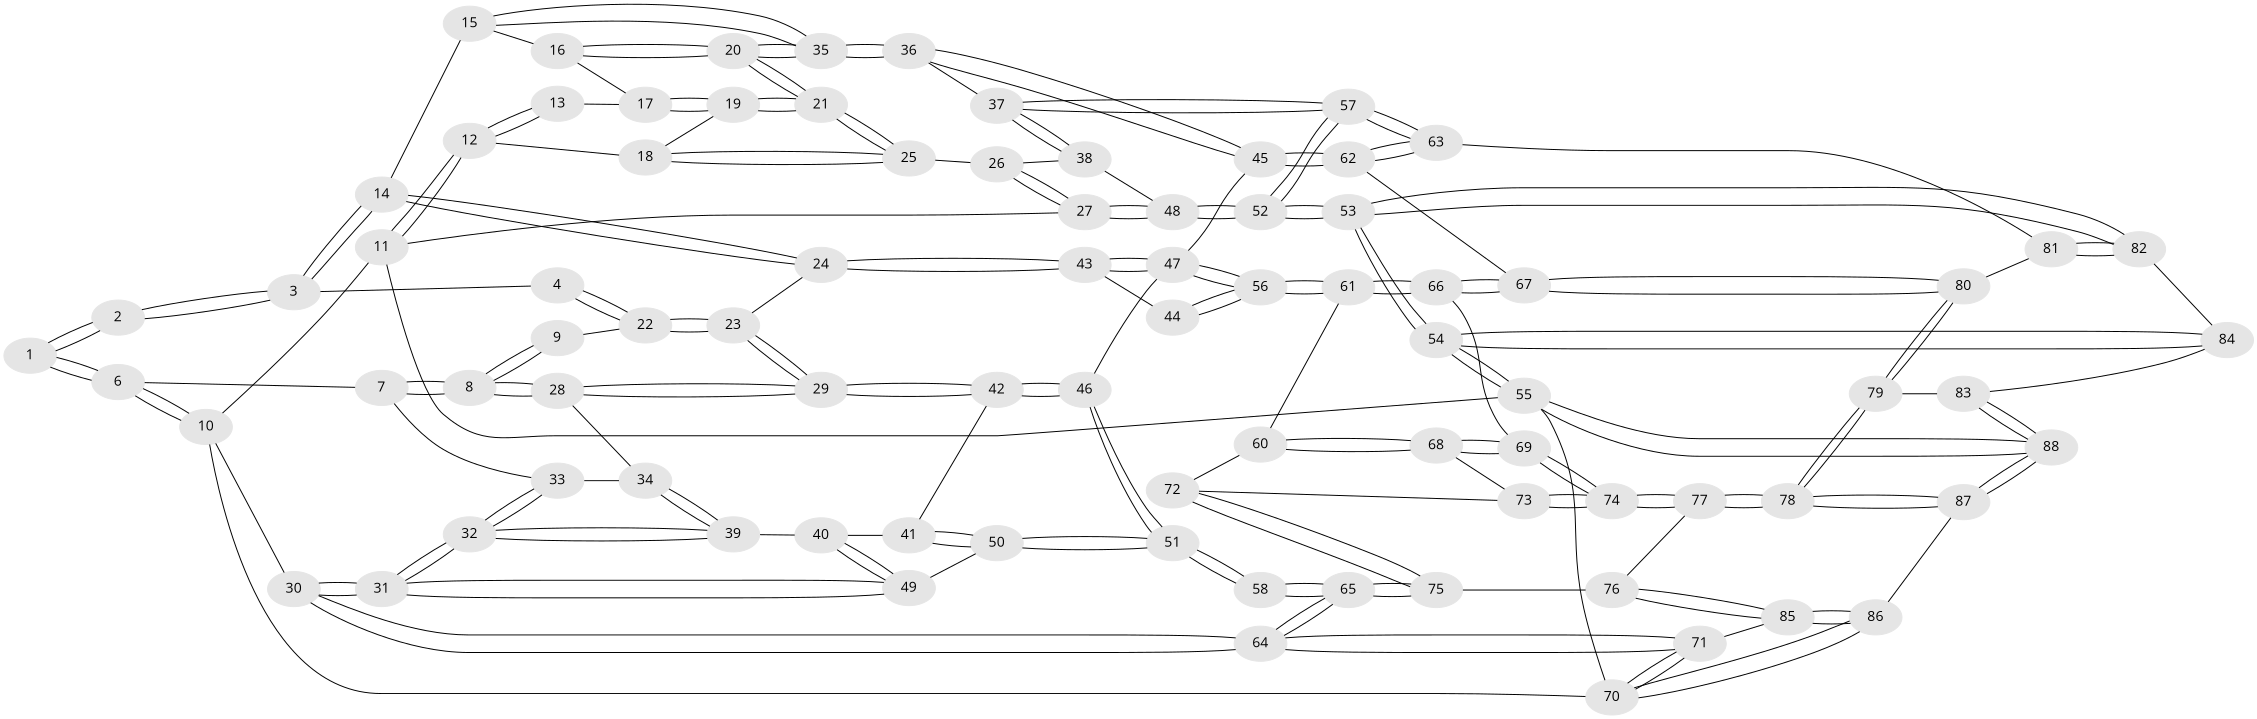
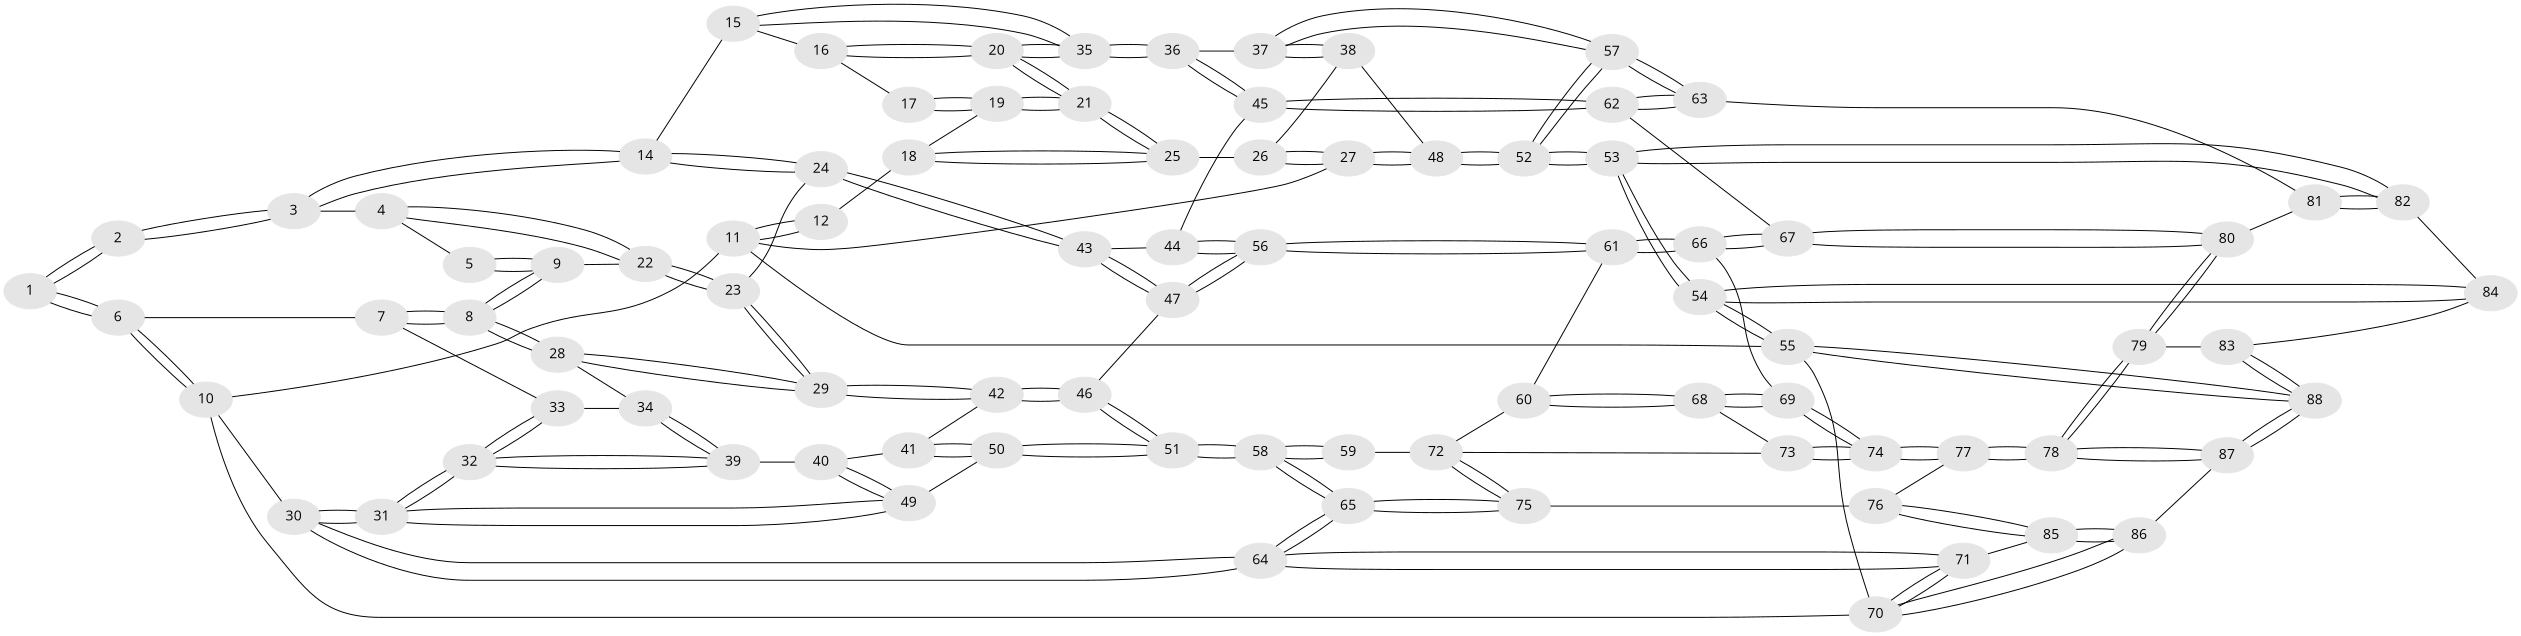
(558, 104) -> none
(1217, 212) -> (1209, 172)
none -> (470, 265)
none -> (1348, 452)
